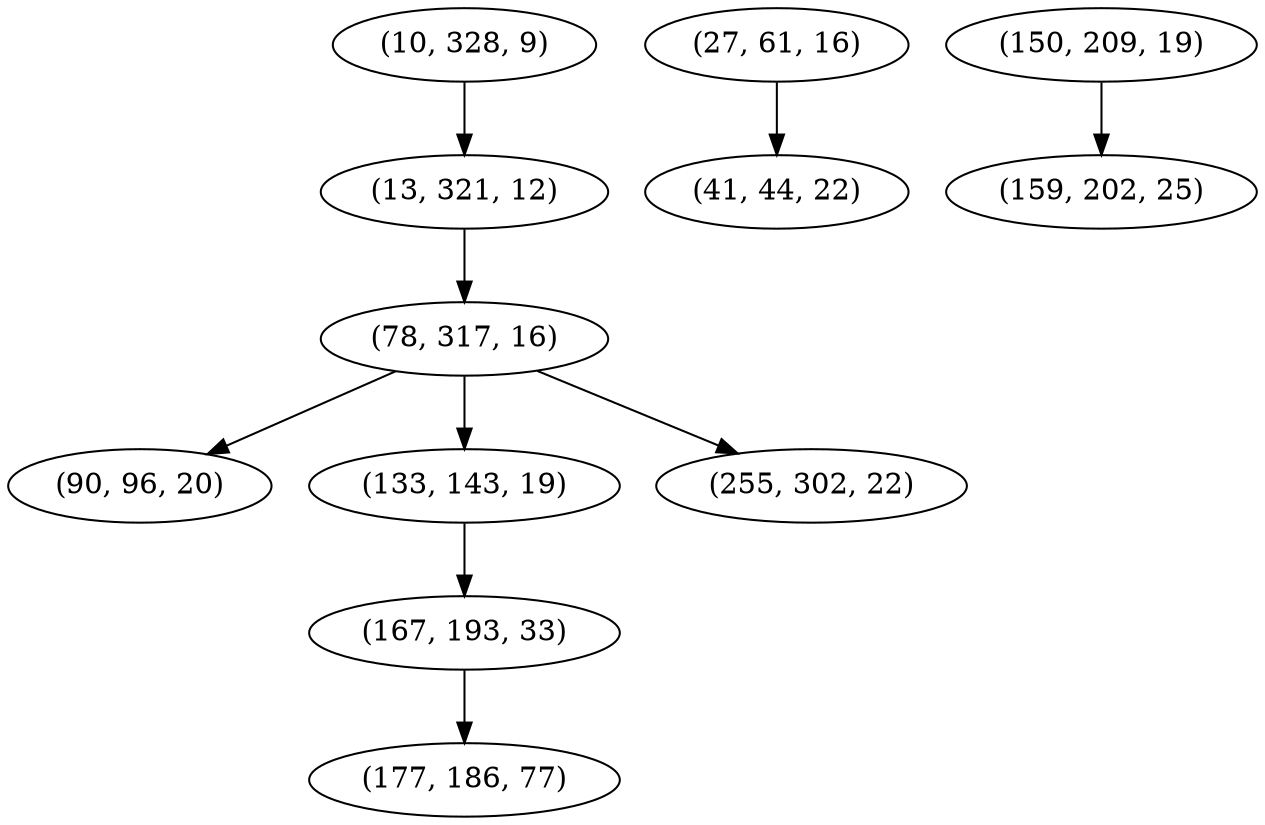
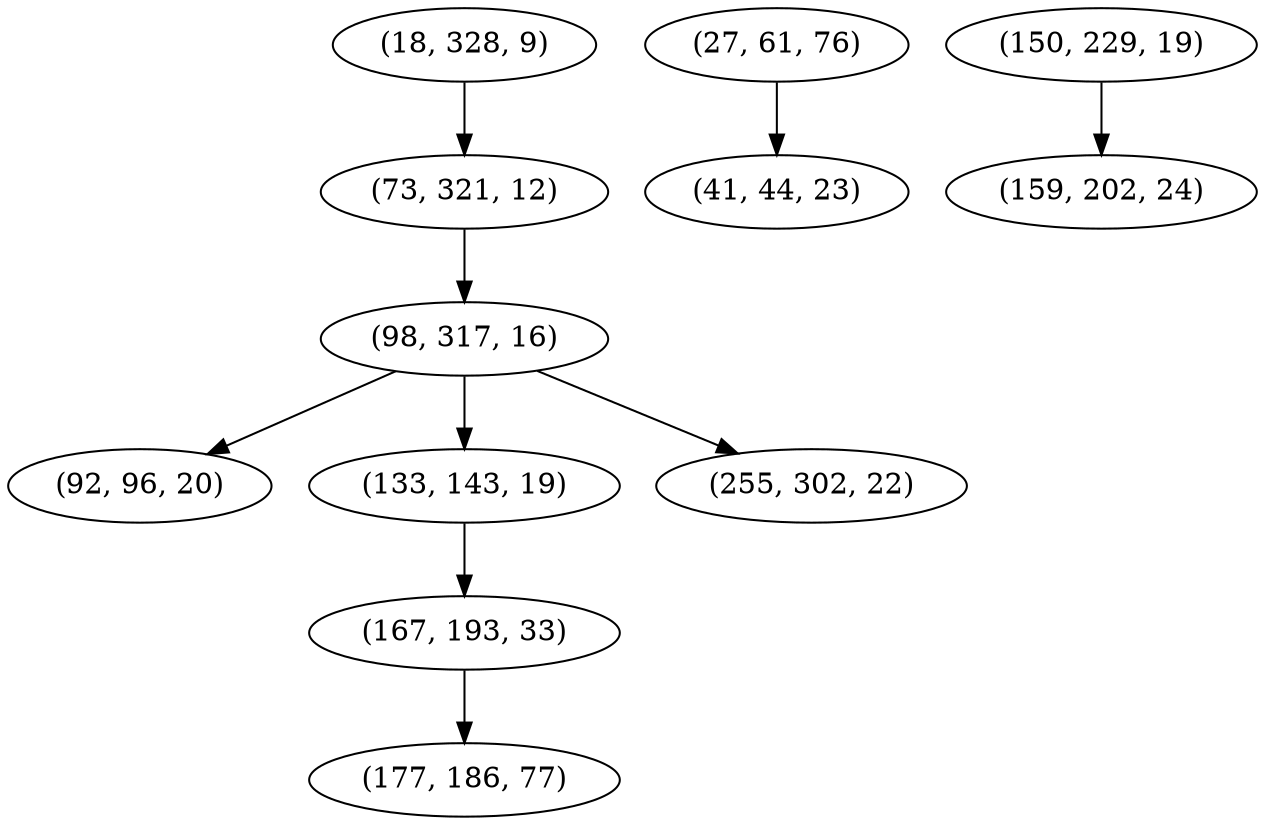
(464, 45) -> (464, 45)
(777, 45) -> (777, 45)
(1101, 45) -> (1101, 45)
(464, 192) -> (464, 192)
(777, 192) -> (777, 192)
(1101, 192) -> (1101, 192)
(464, 339) -> (464, 339)
(140, 486) -> (140, 486)
